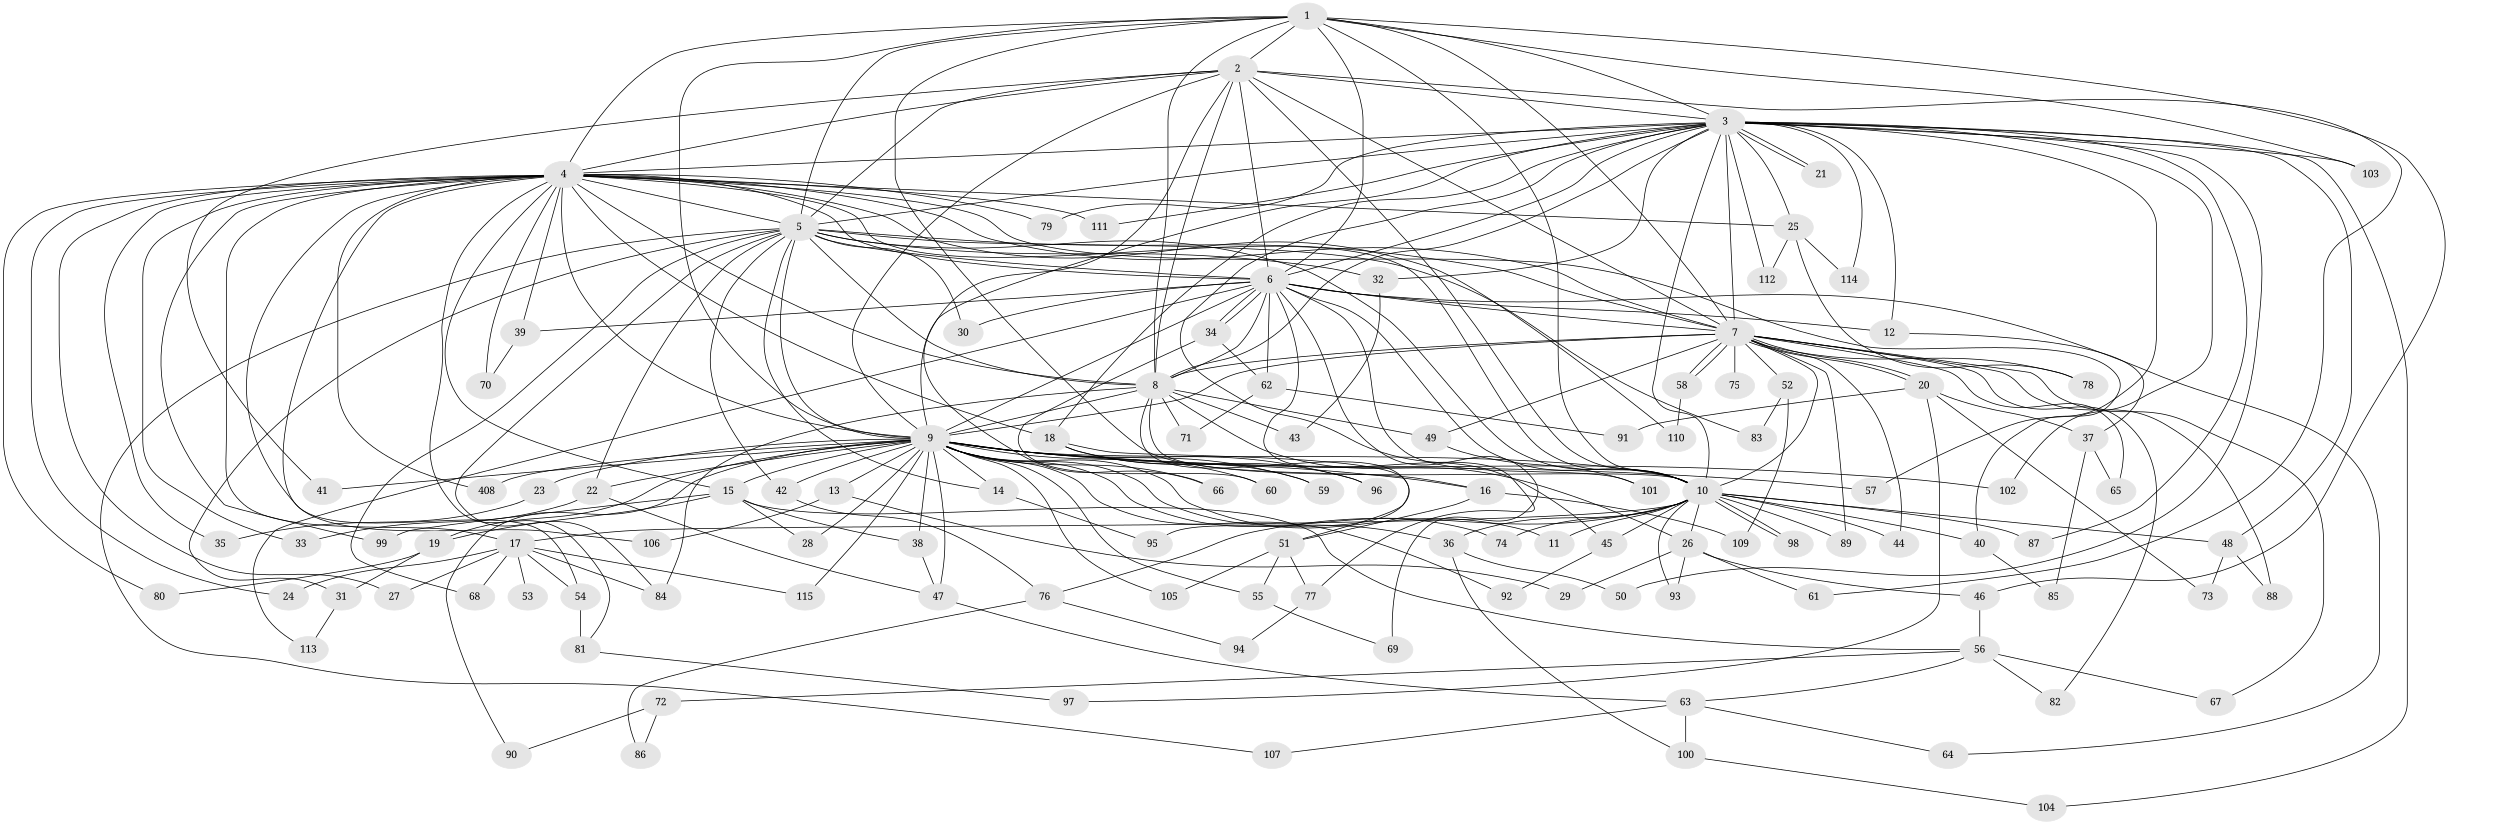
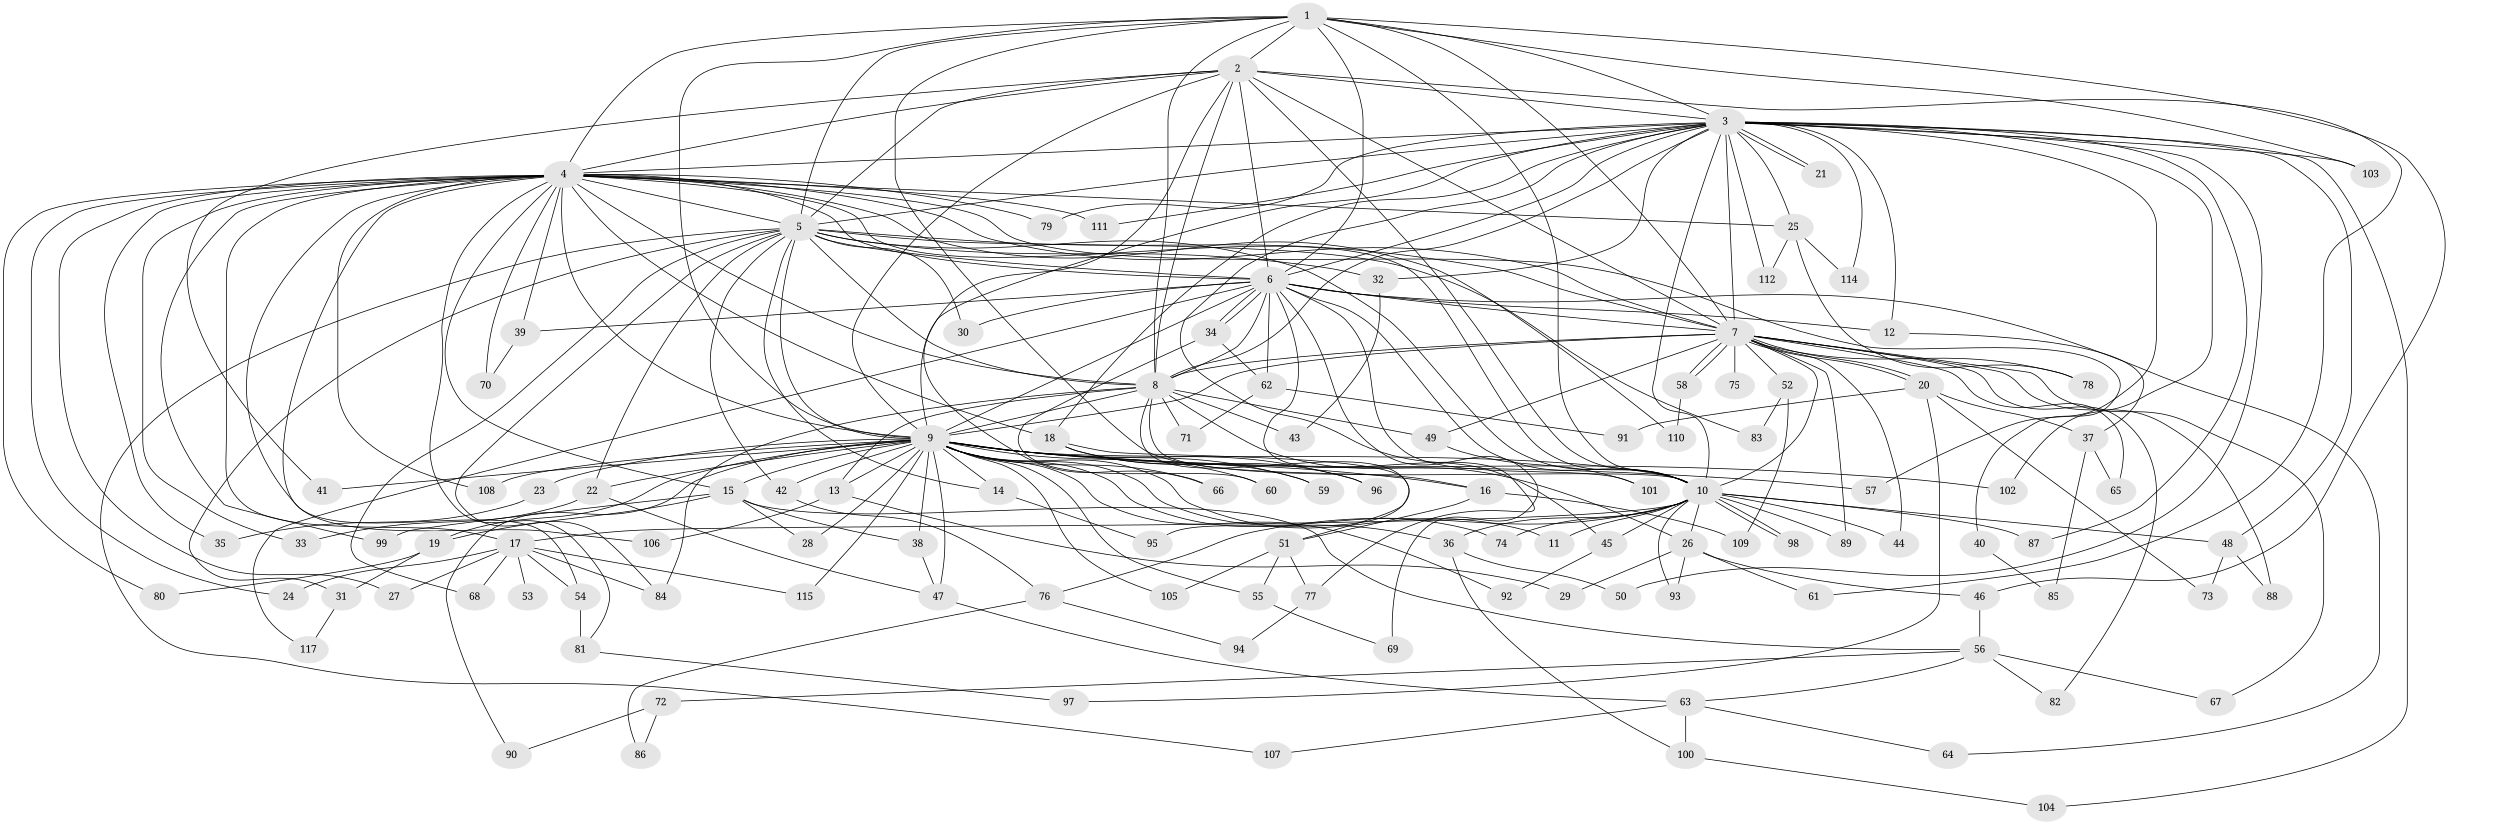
none -> (978, 407)
(487, 491) -> (487, 491)
(1836, 514) -> none
(308, 650) -> (308, 650)
